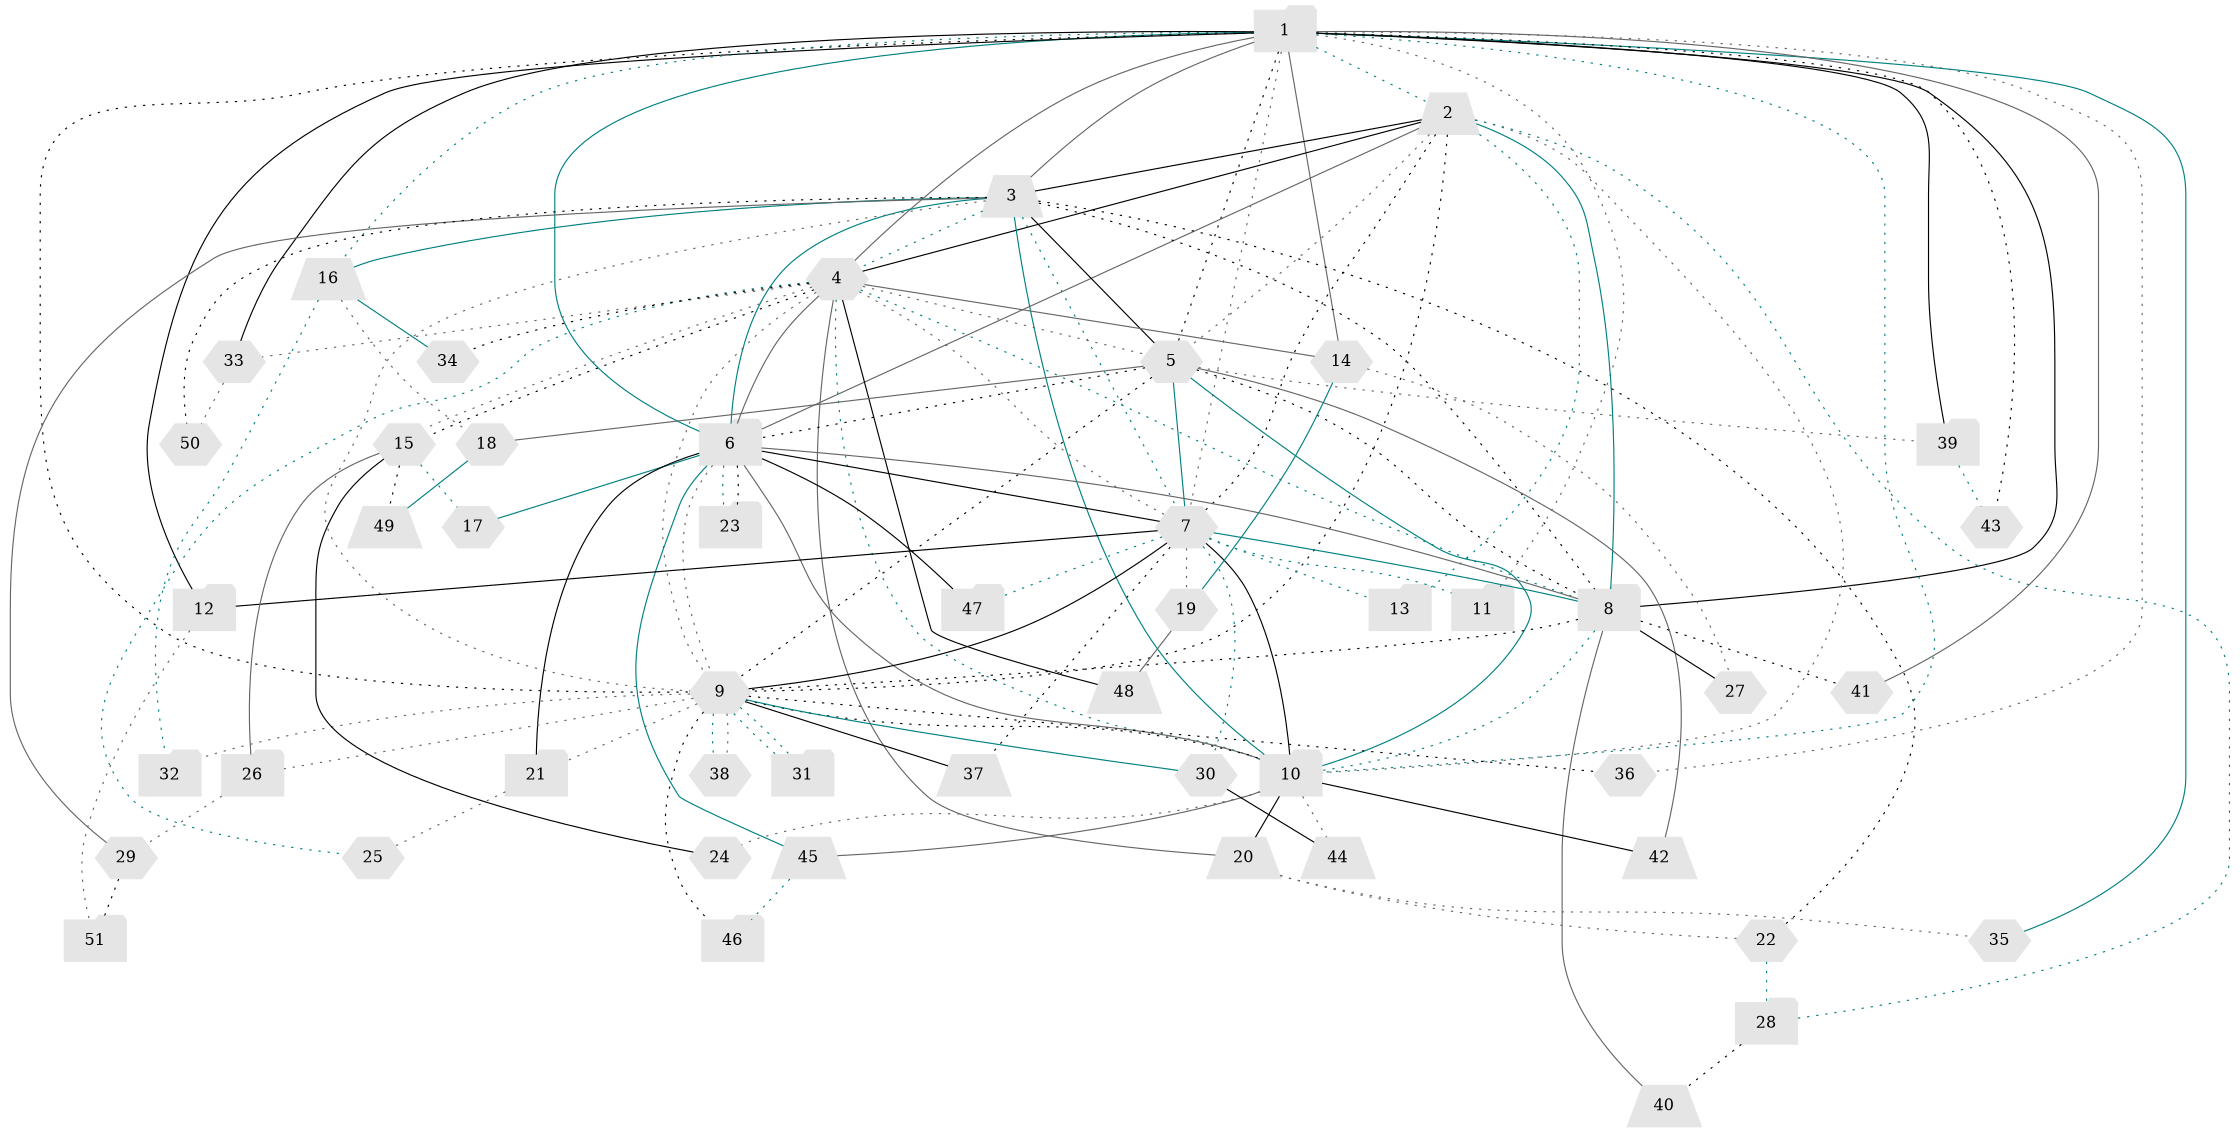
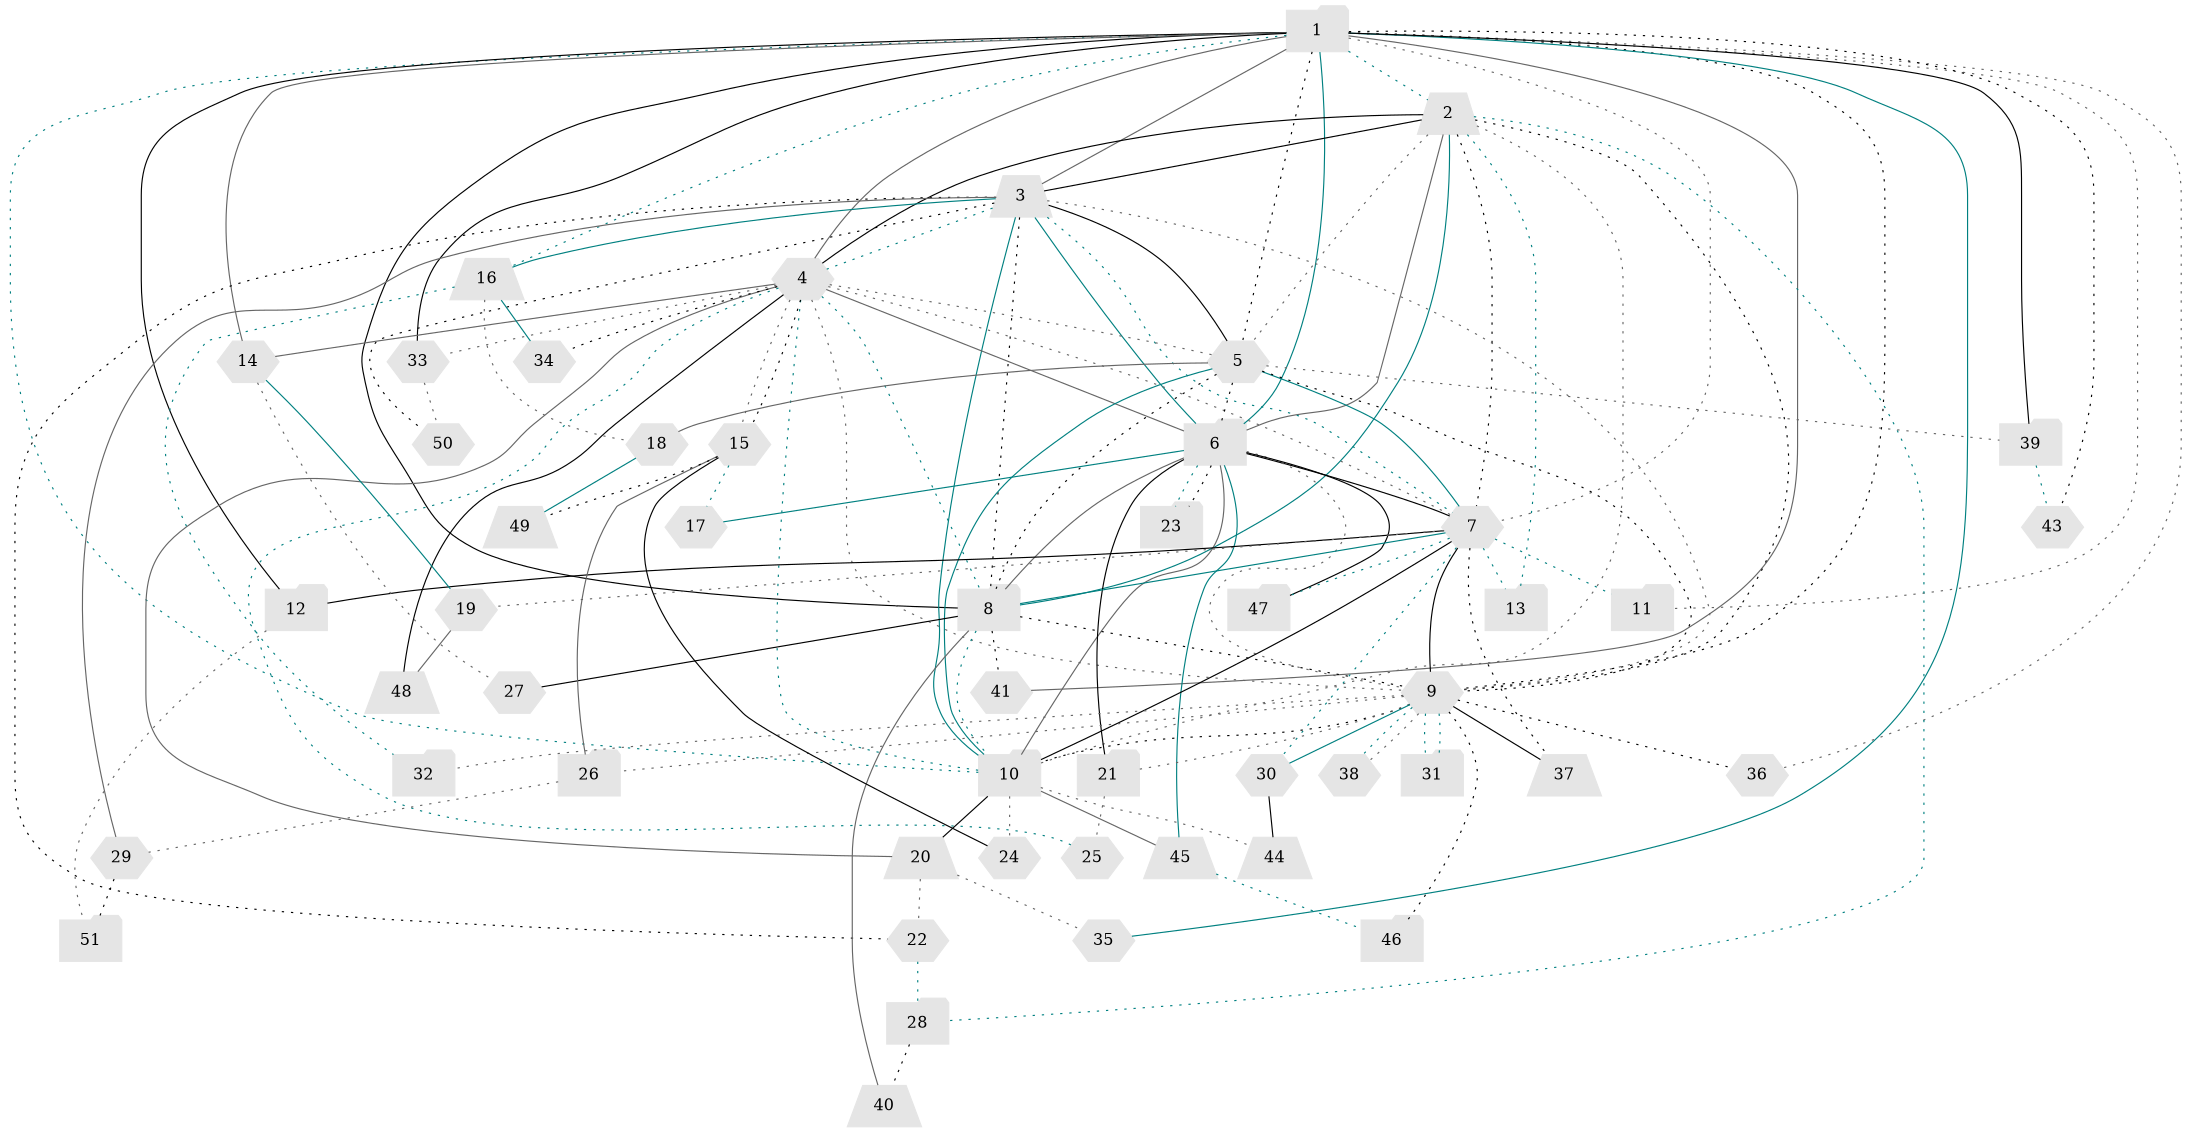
(1660, 858) -> none
